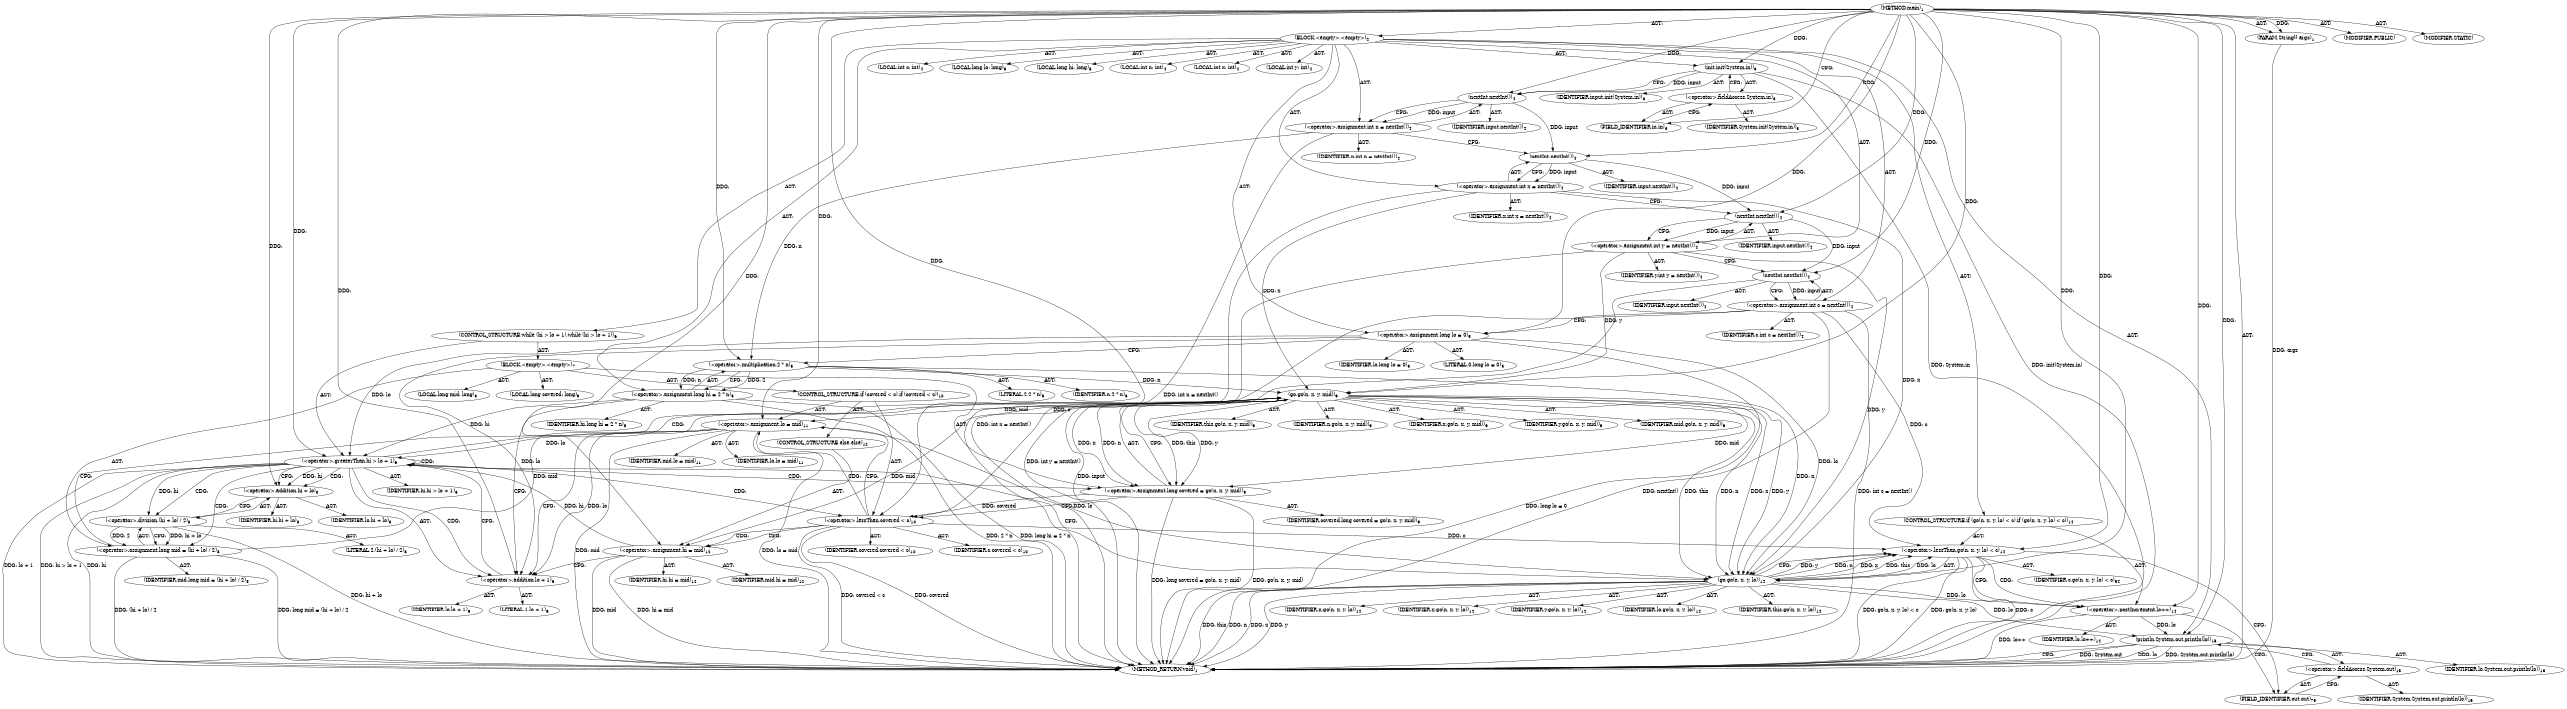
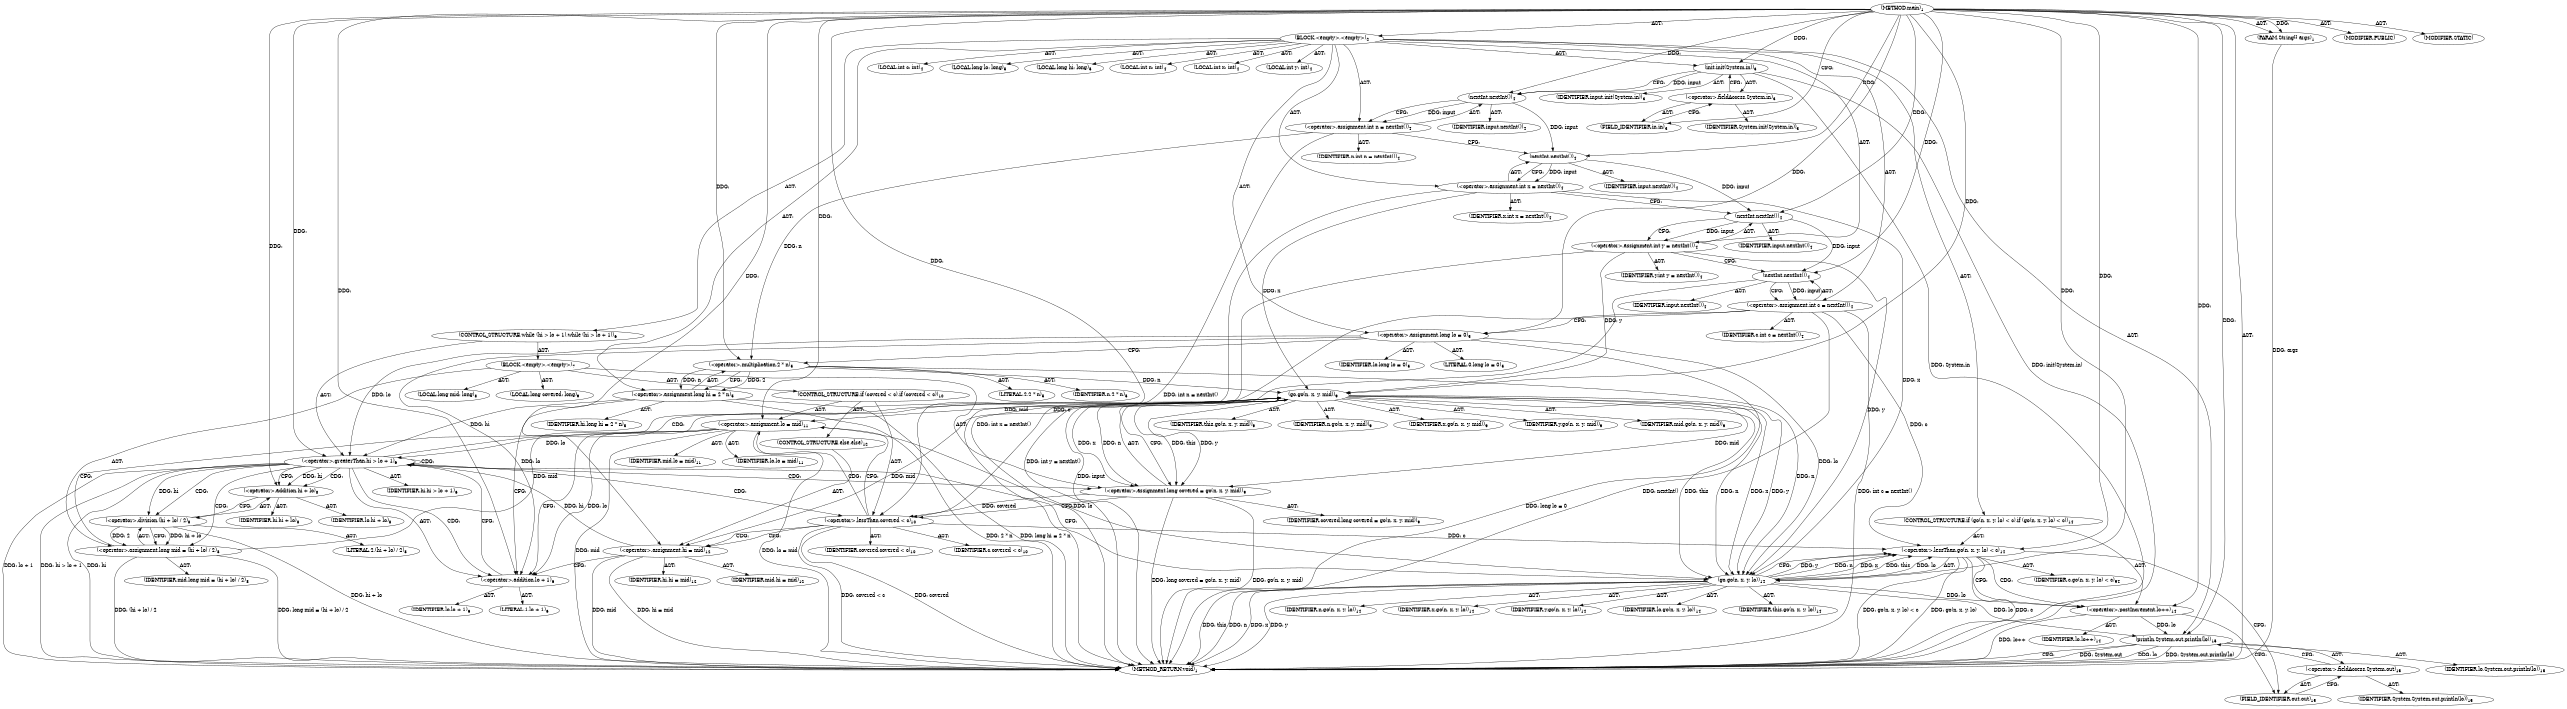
(2314, 699) -> (2314, 699)
